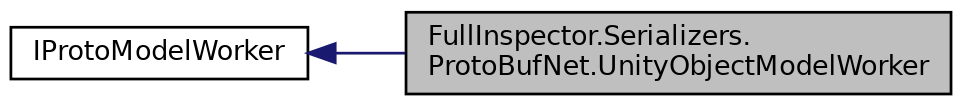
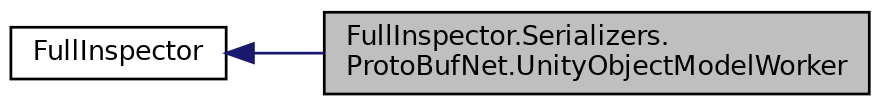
(159, 53) -> (119, 53)
